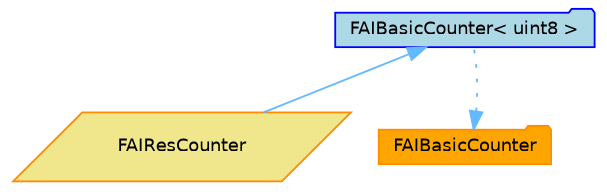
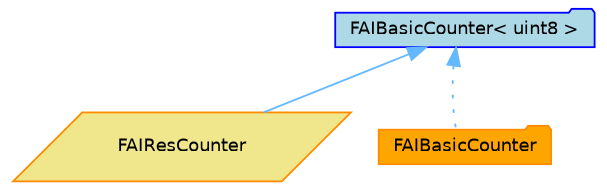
(477, 79) -> (453, 98)
